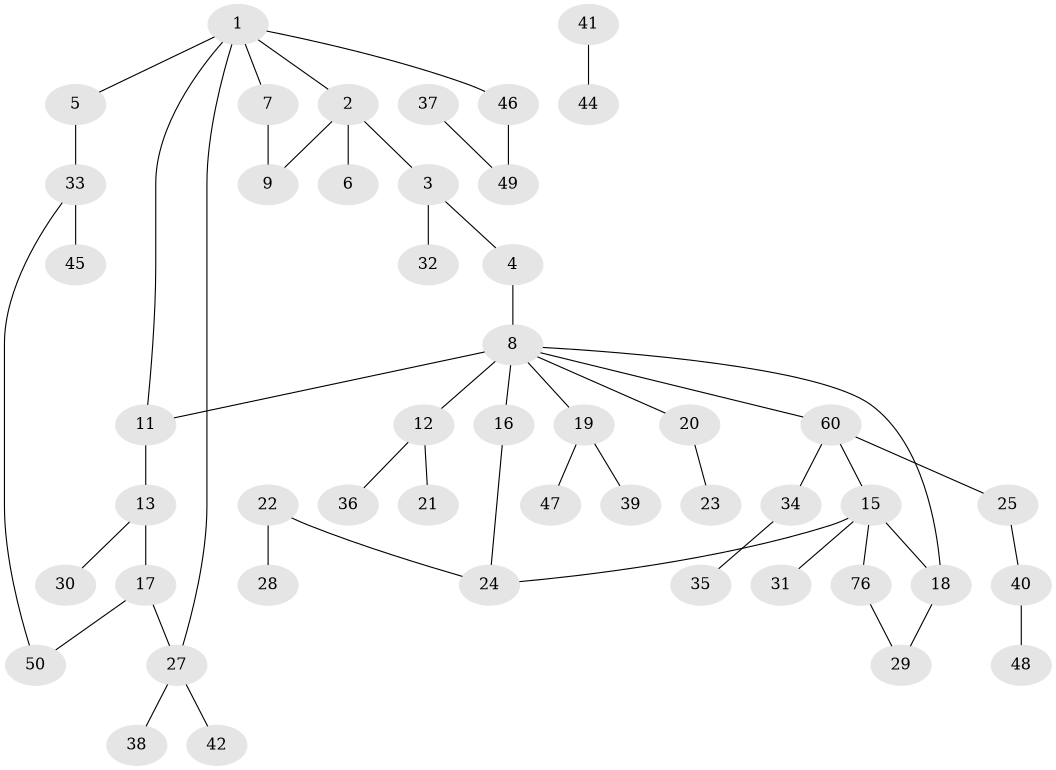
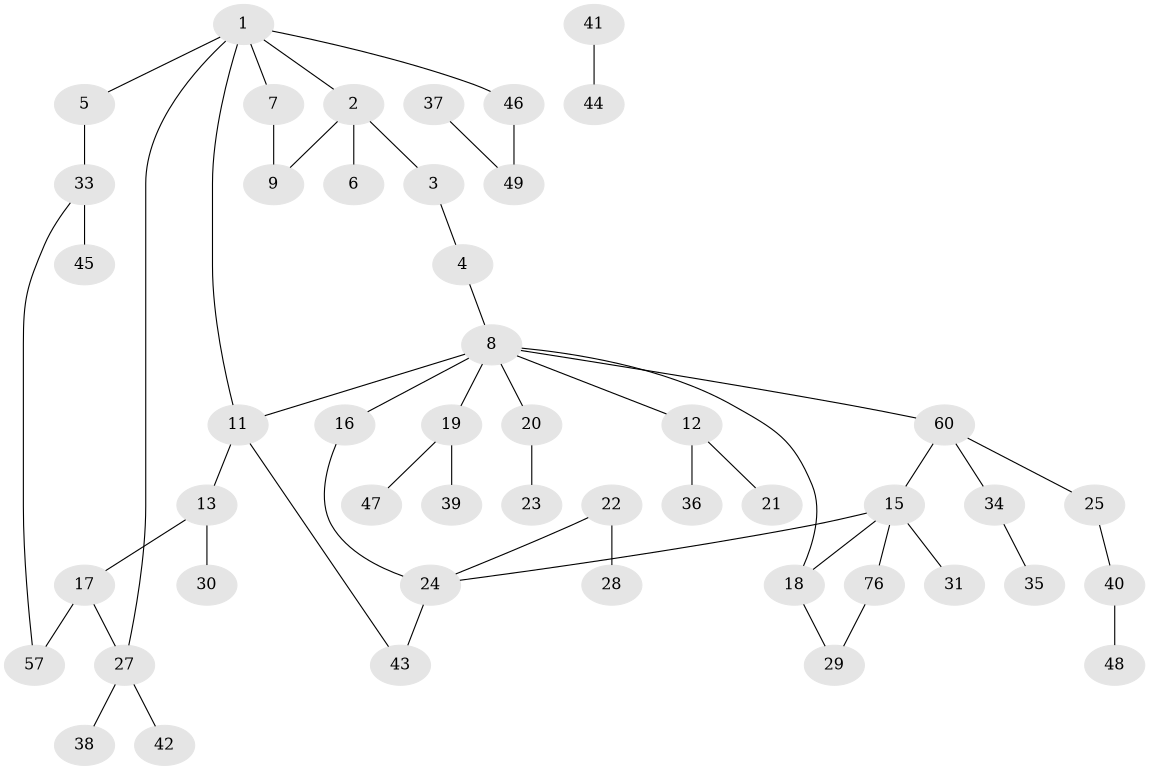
(428, 265) -> none
(36, 665) -> (34, 665)
none -> (400, 665)
